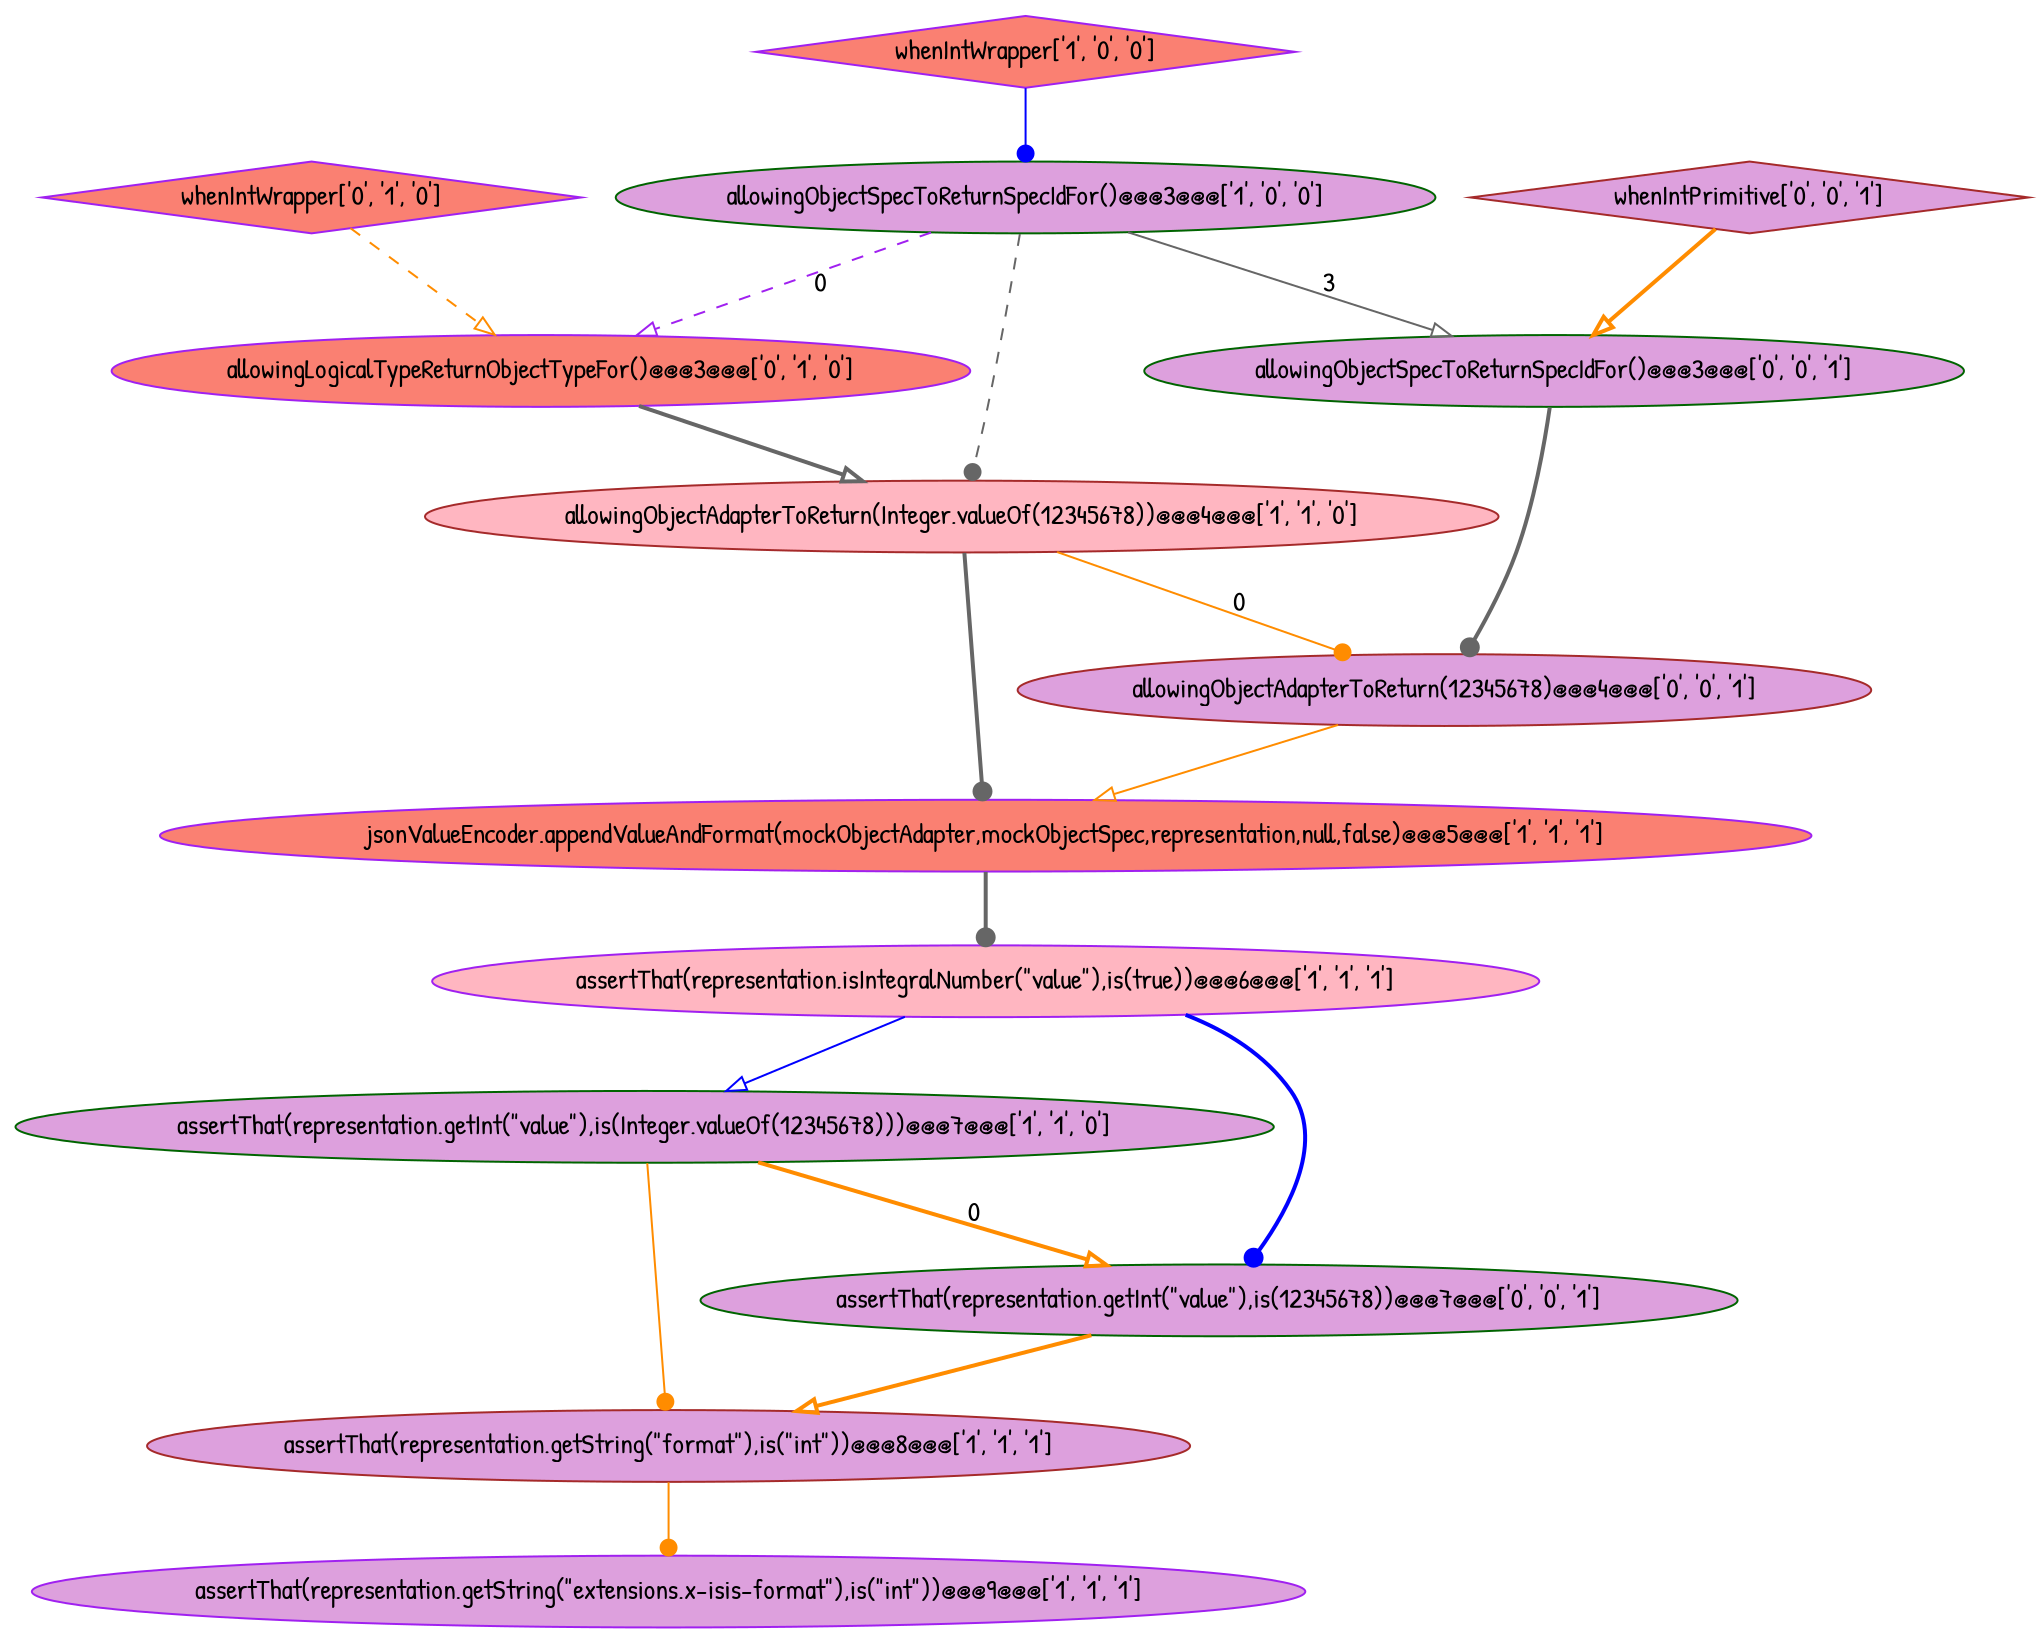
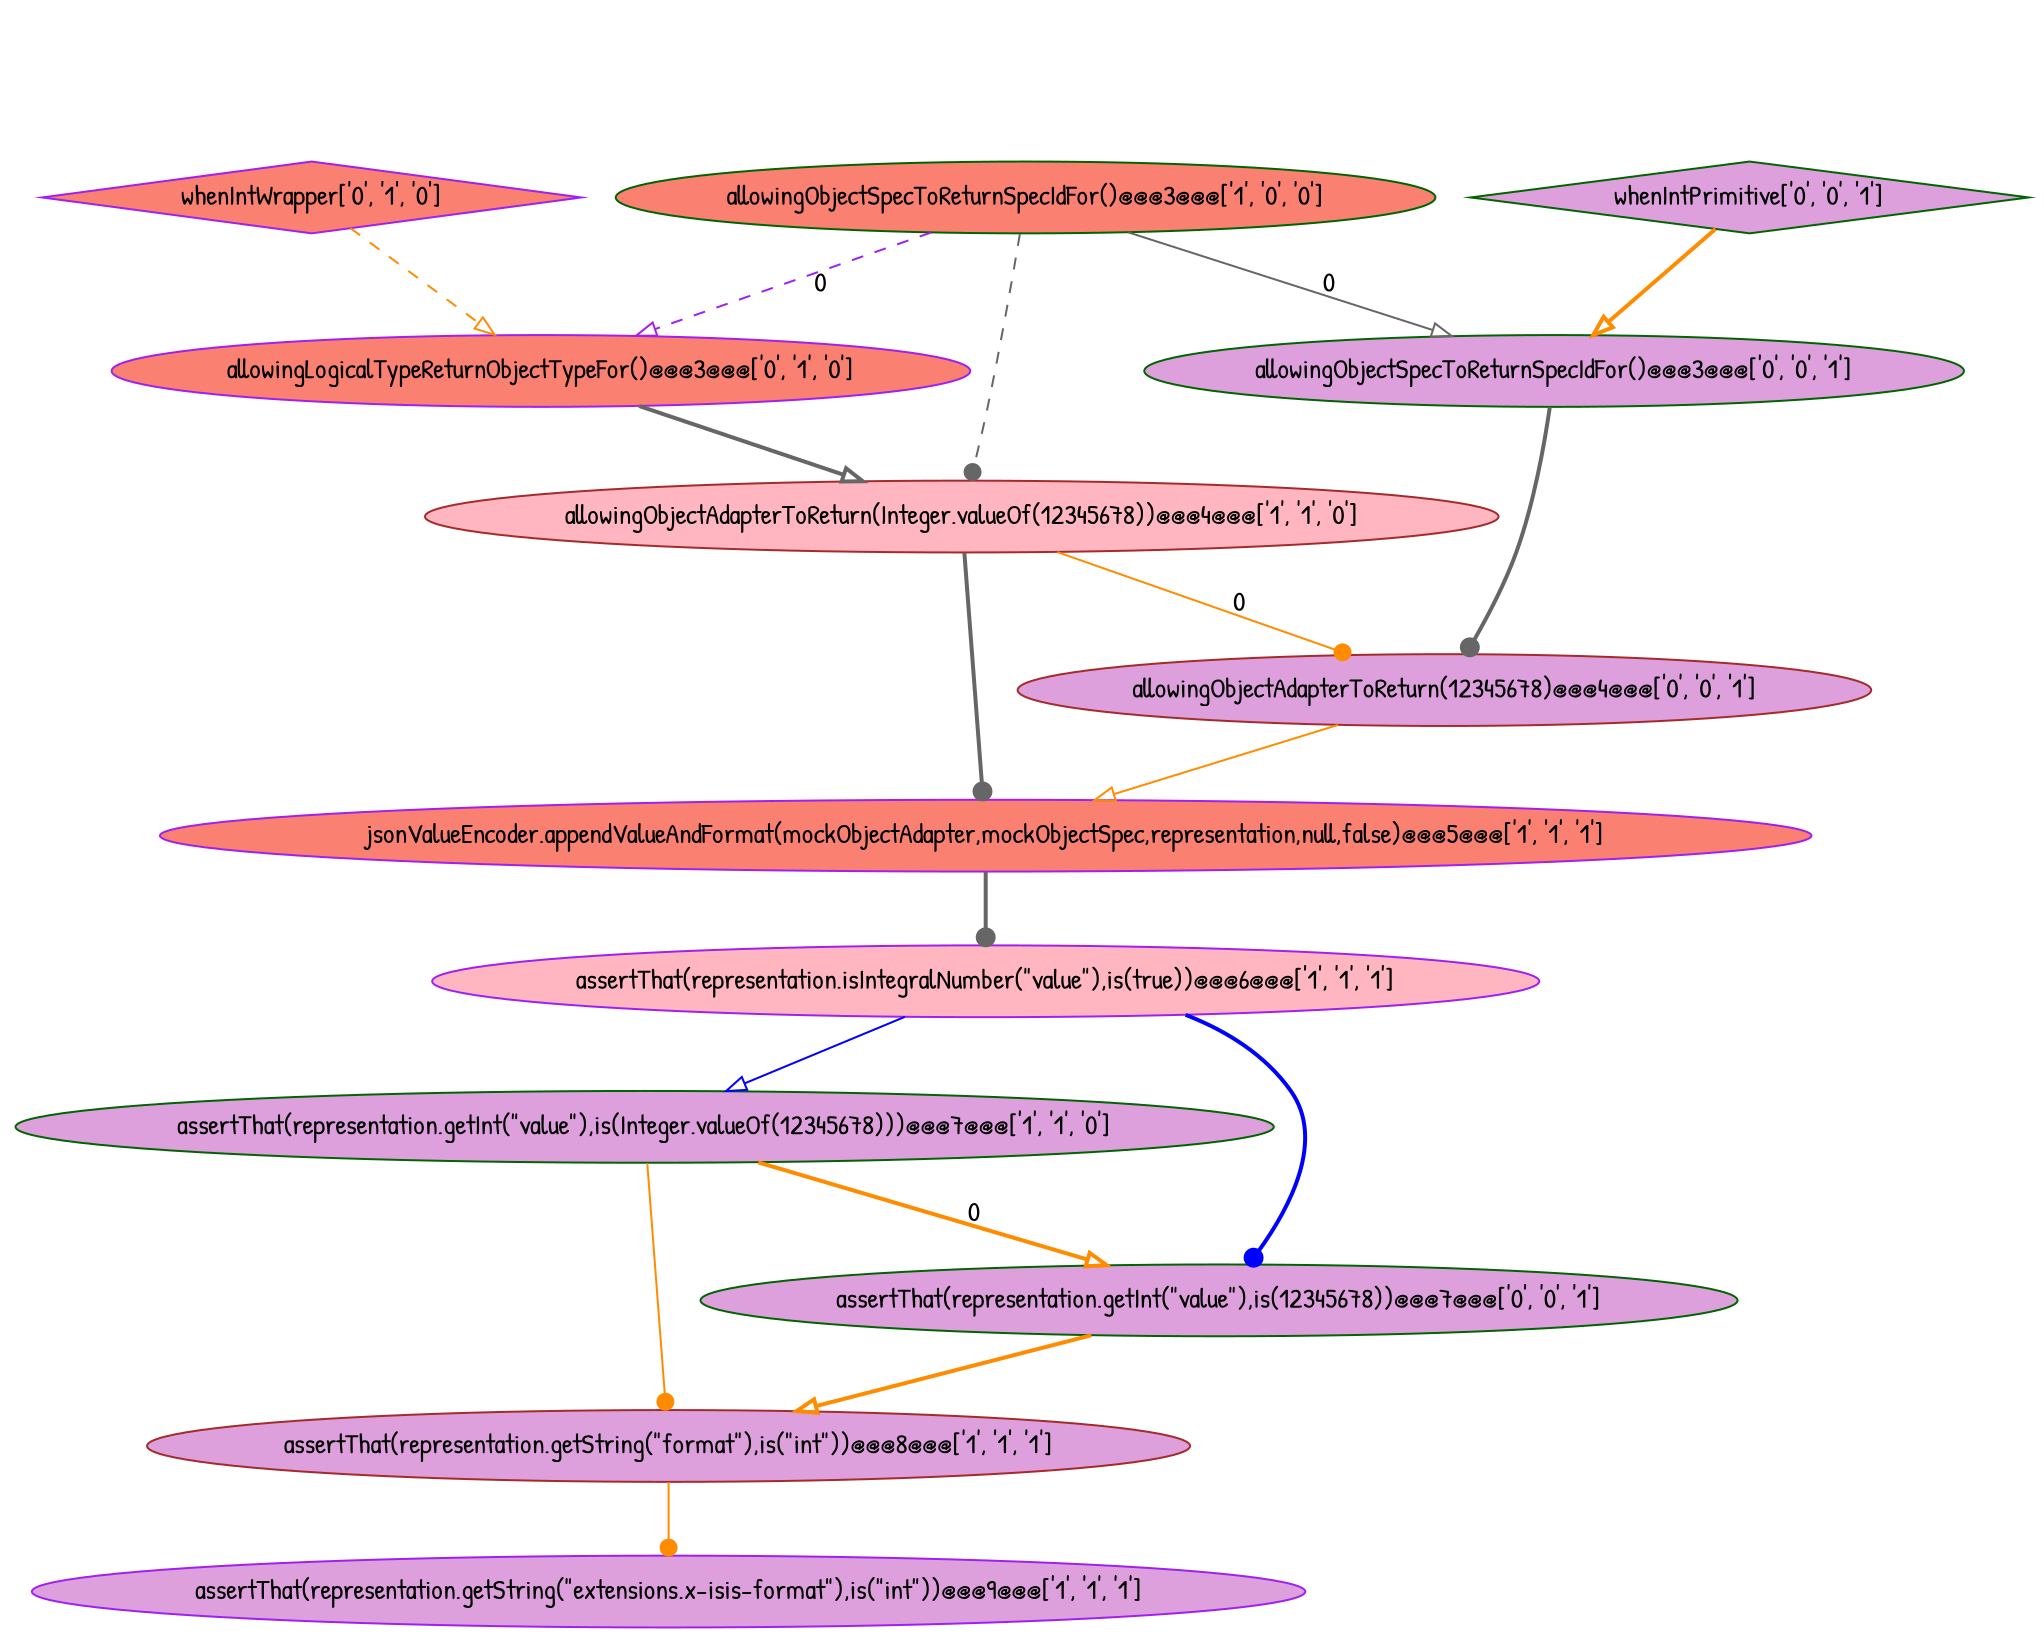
(1026, 52) -> none
(1026, 197) -> (1026, 197)
(1750, 197) -> (1750, 197)
(1330, 284) -> (1330, 284)
